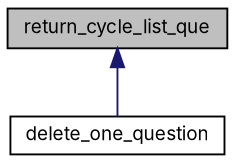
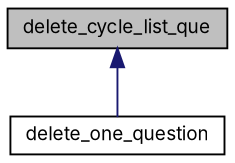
(117, 28) -> (117, 28)
